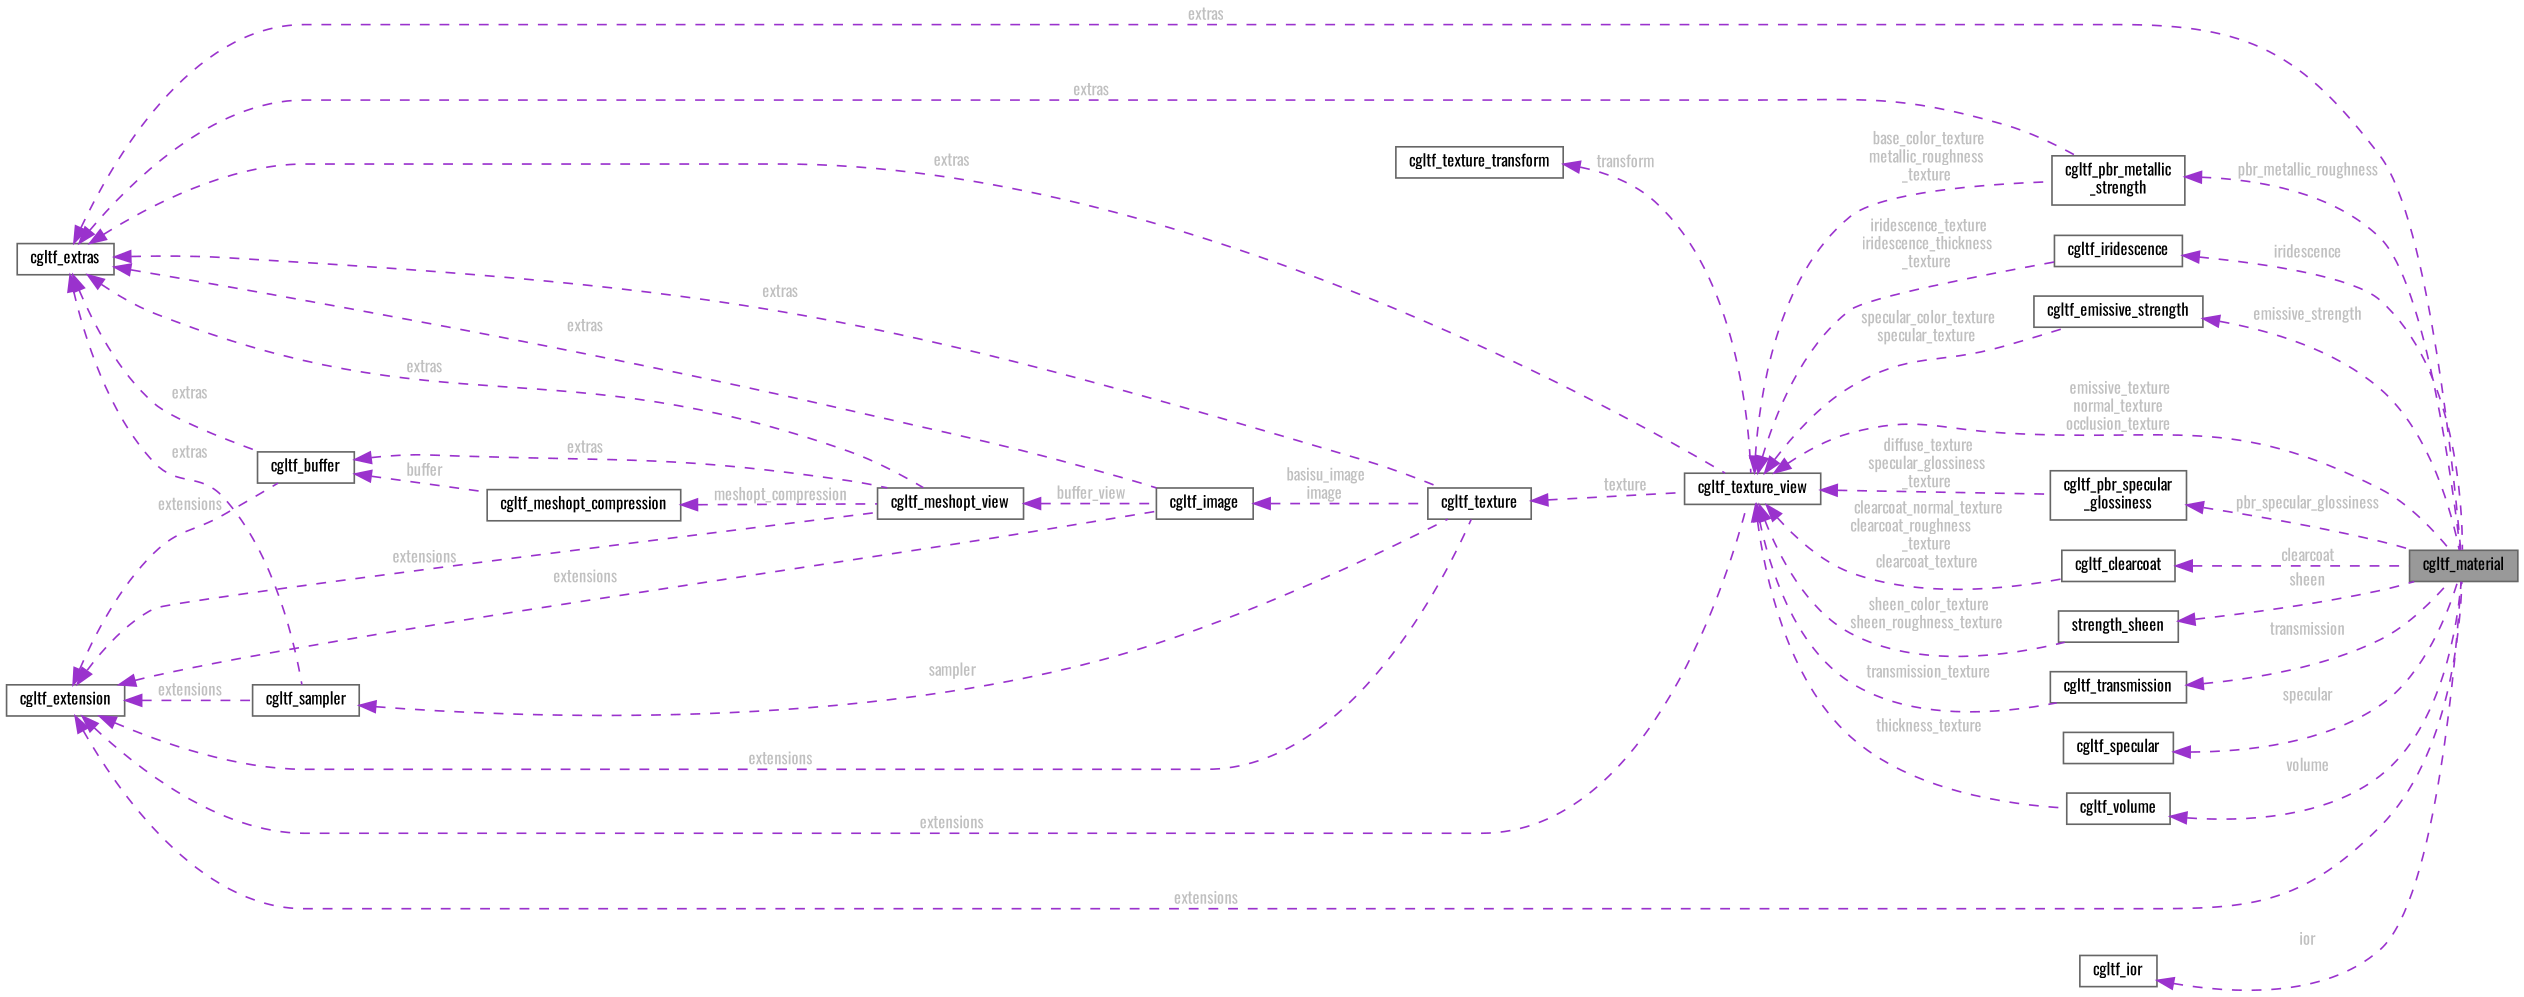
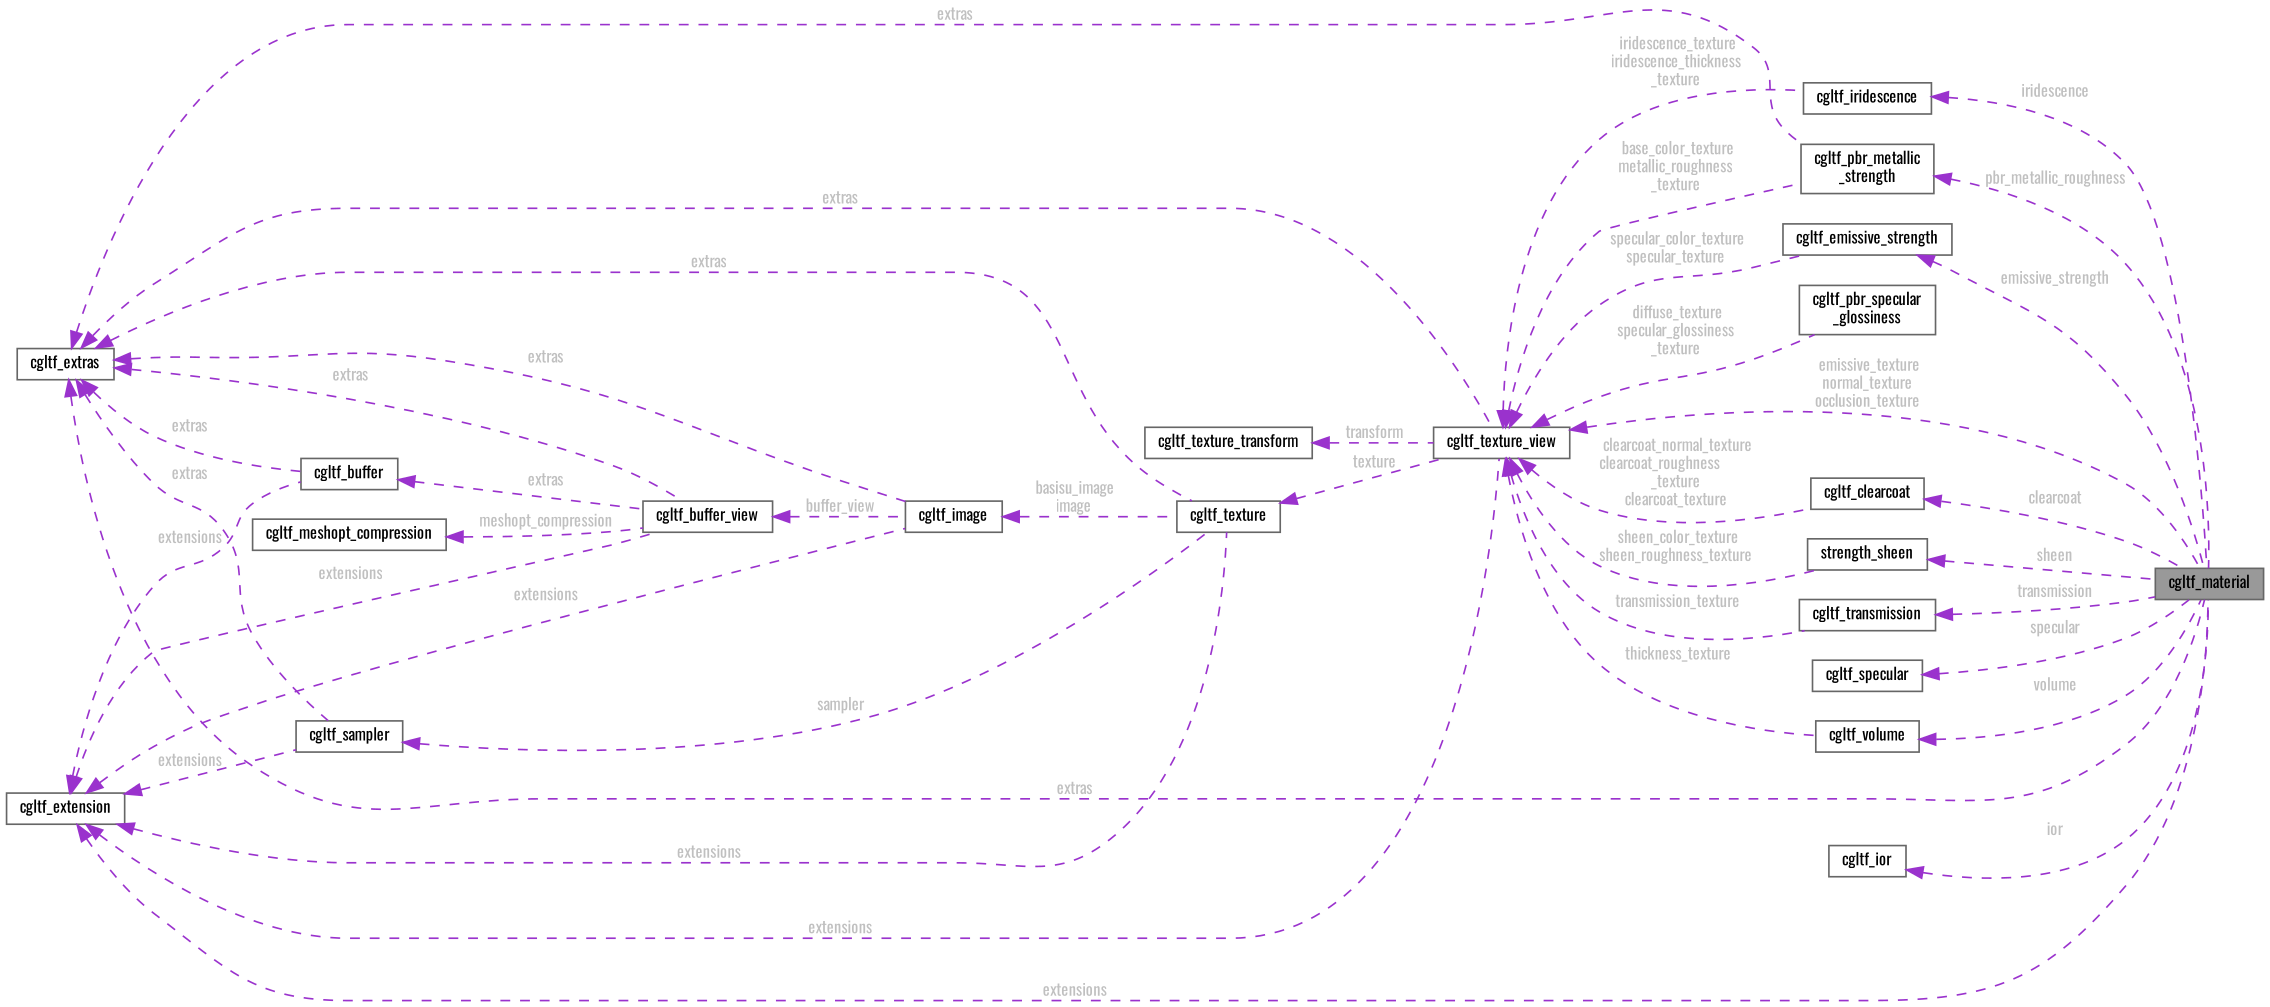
(429, 484) -> none
(951, 504) -> (708, 517)
(2309, 526) -> none
